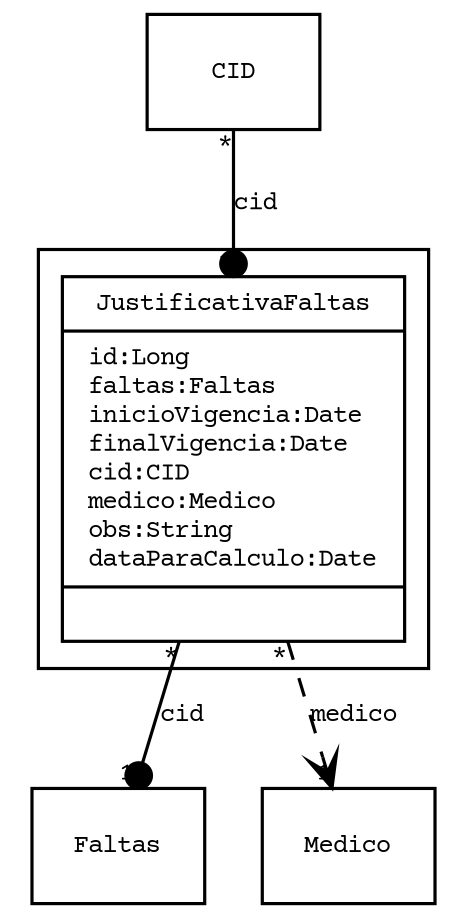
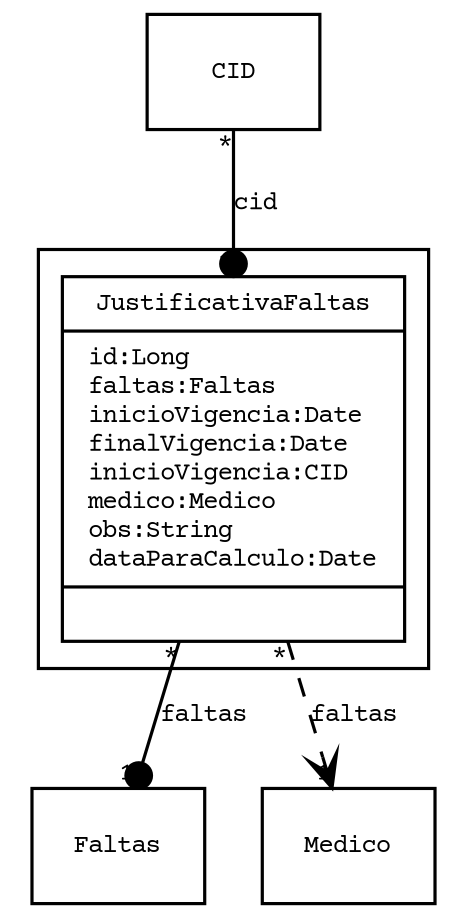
(139, 472) -> (219, 472)
(182, 715) -> (205, 715)
(355, 715) -> (355, 715)
